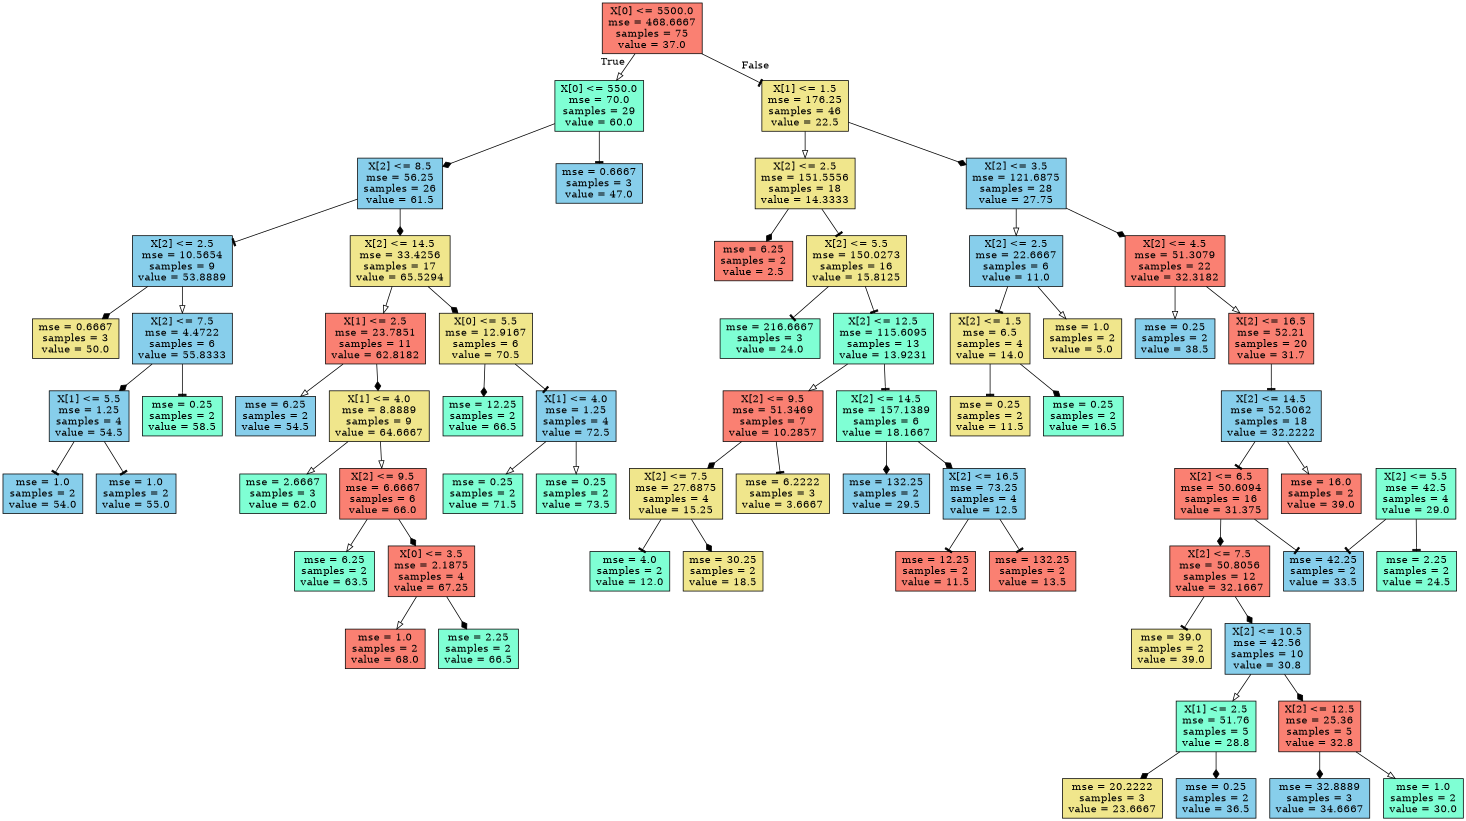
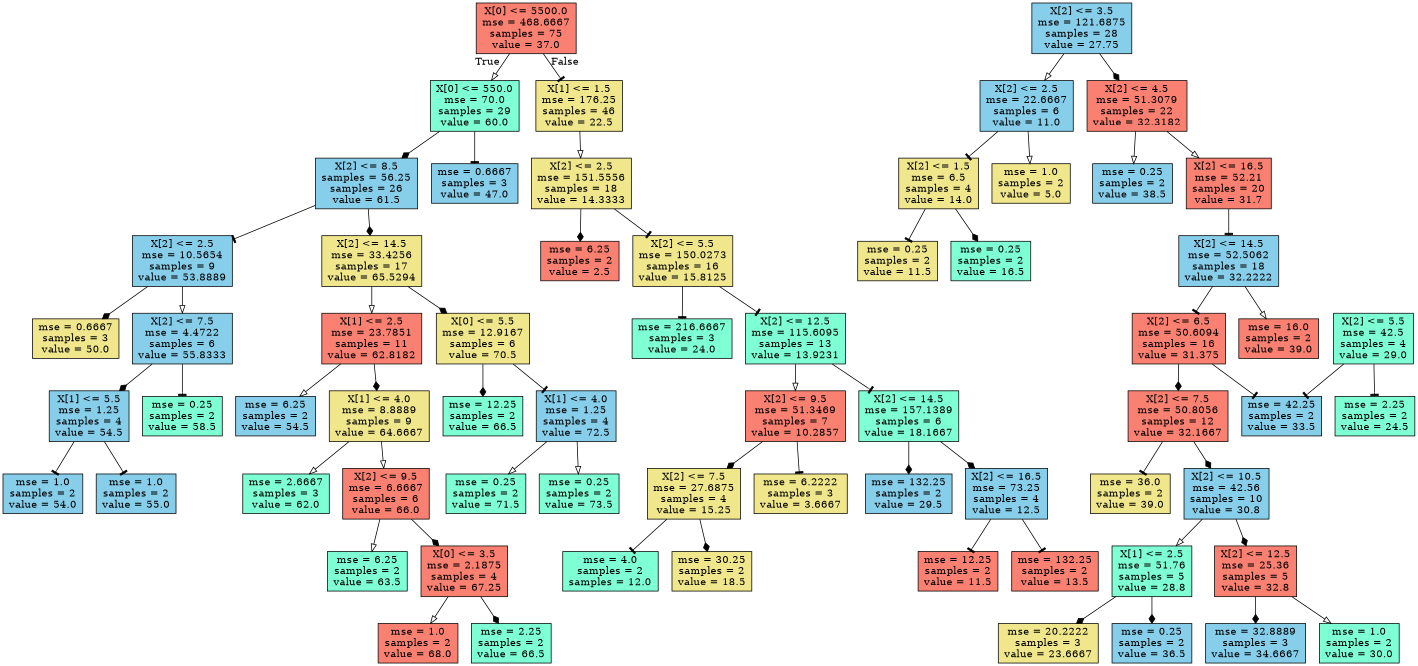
(903, 142) -> none
(400, 183) -> (367, 183)
(630, 571) -> (610, 571)
(1171, 649) -> (1130, 494)
